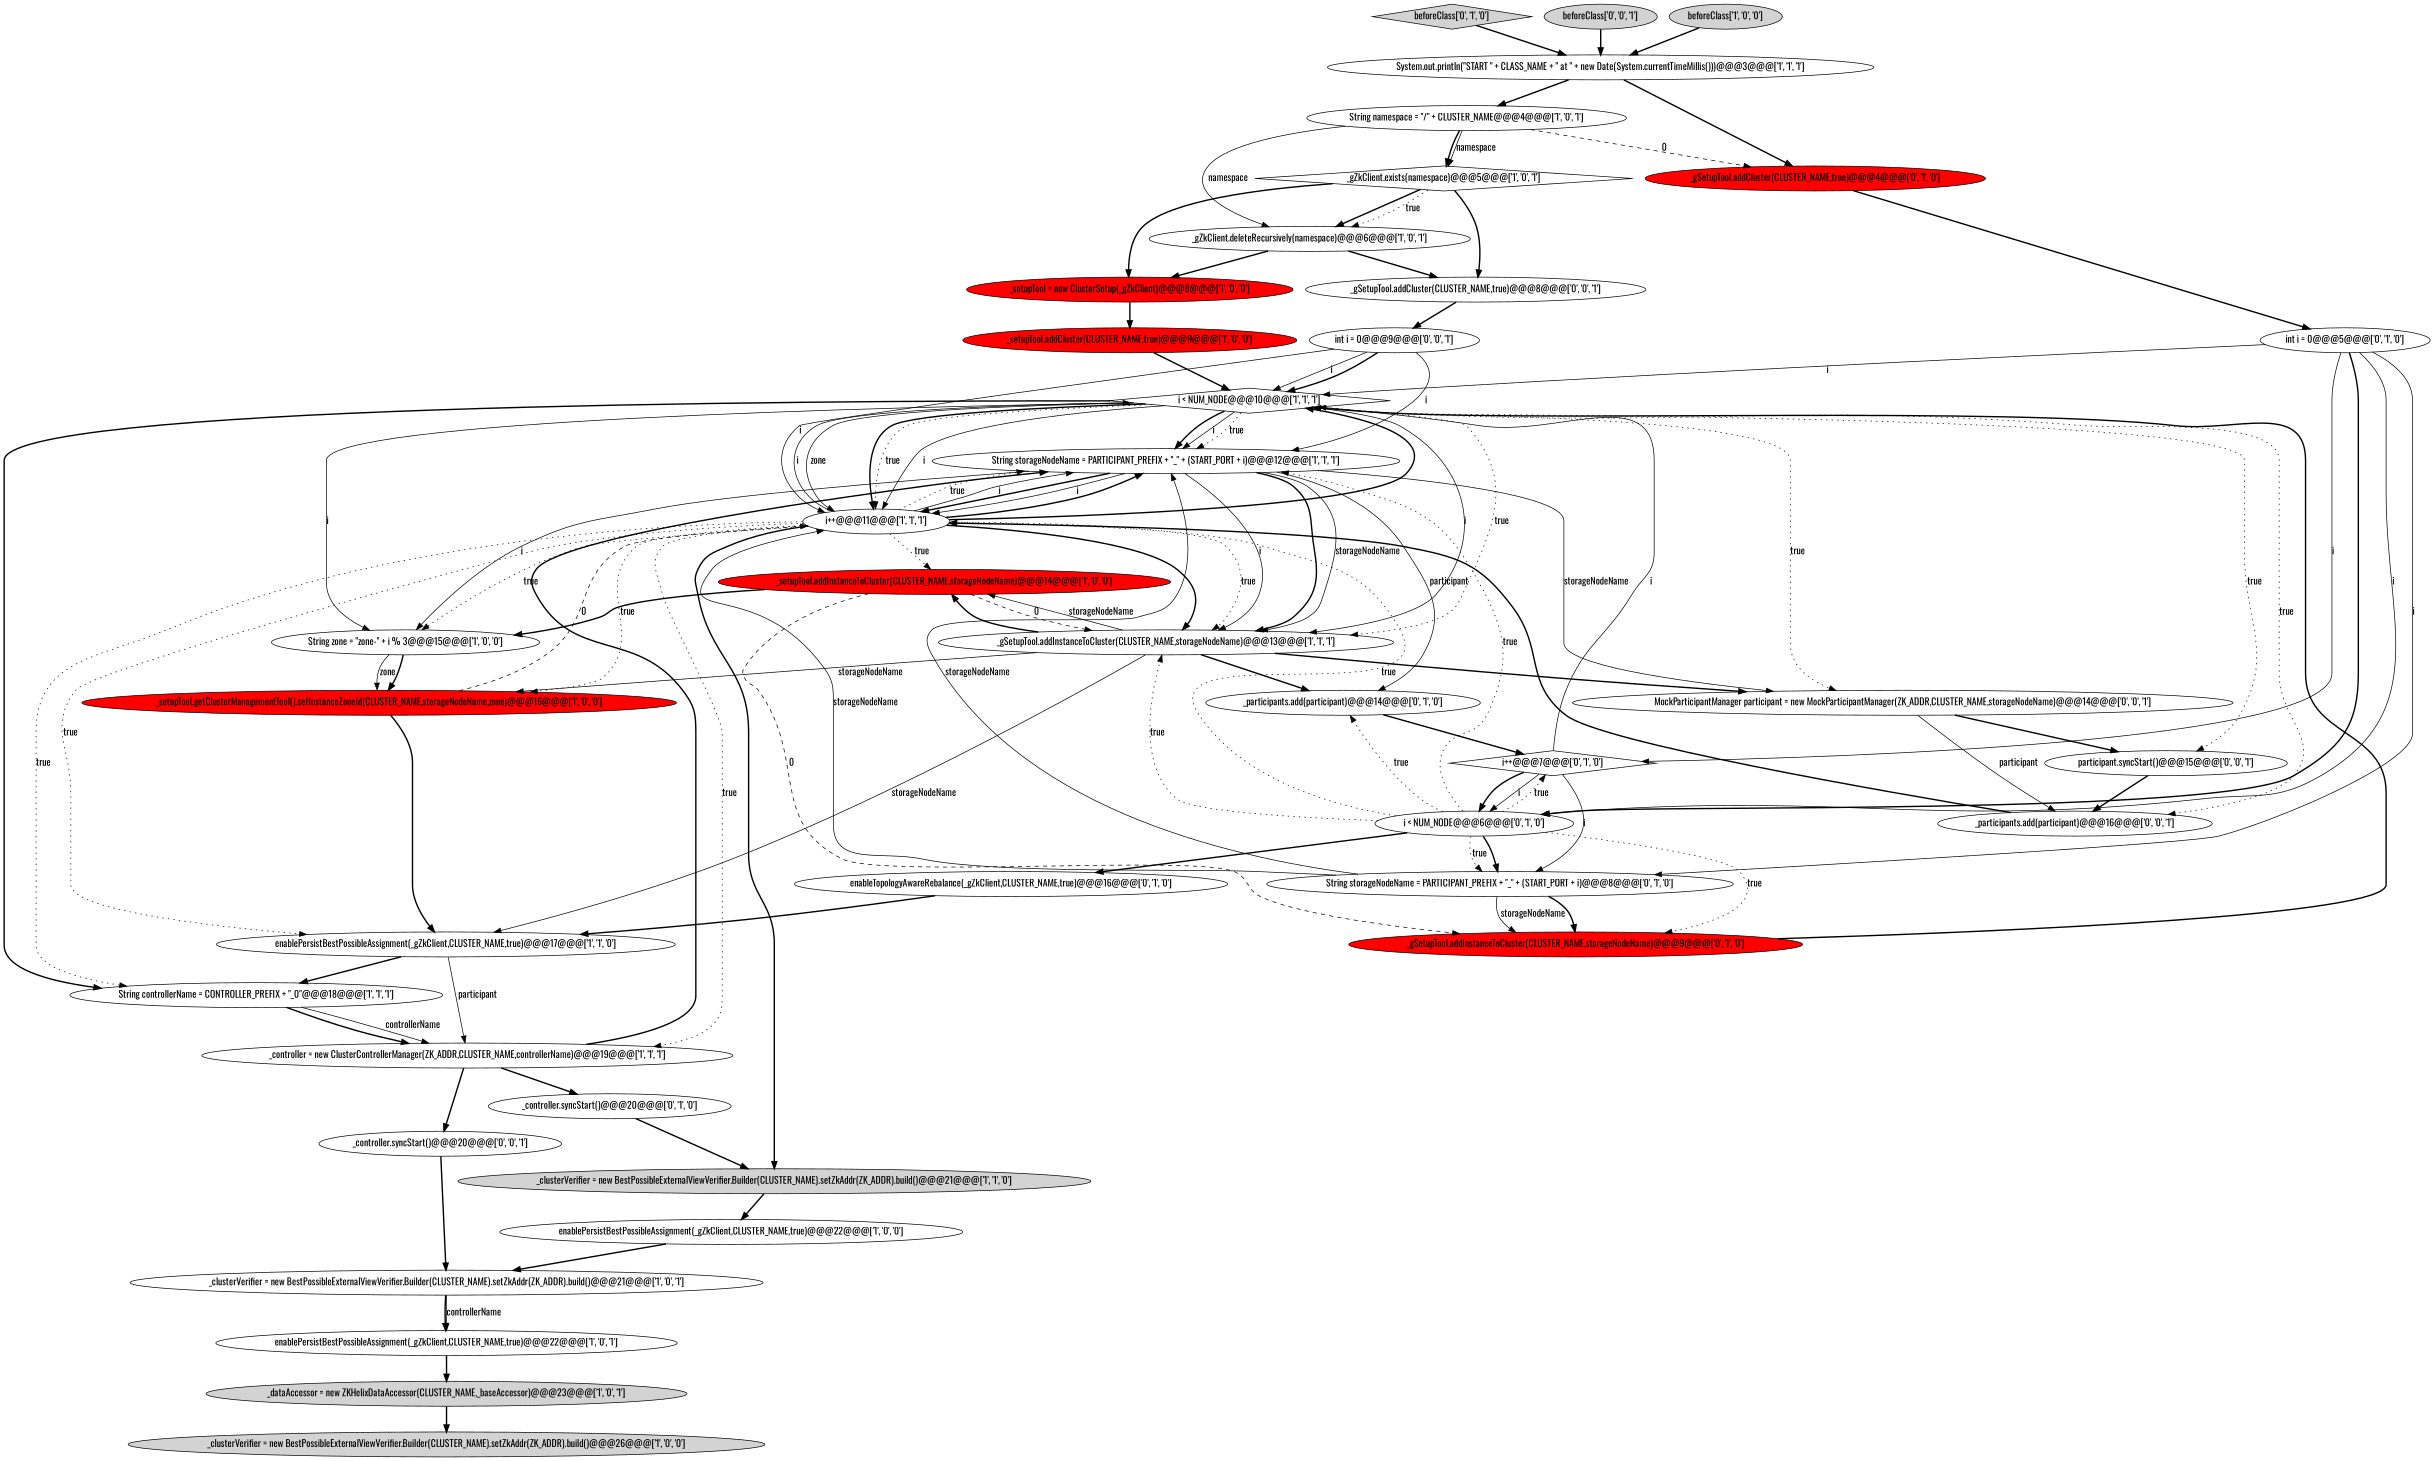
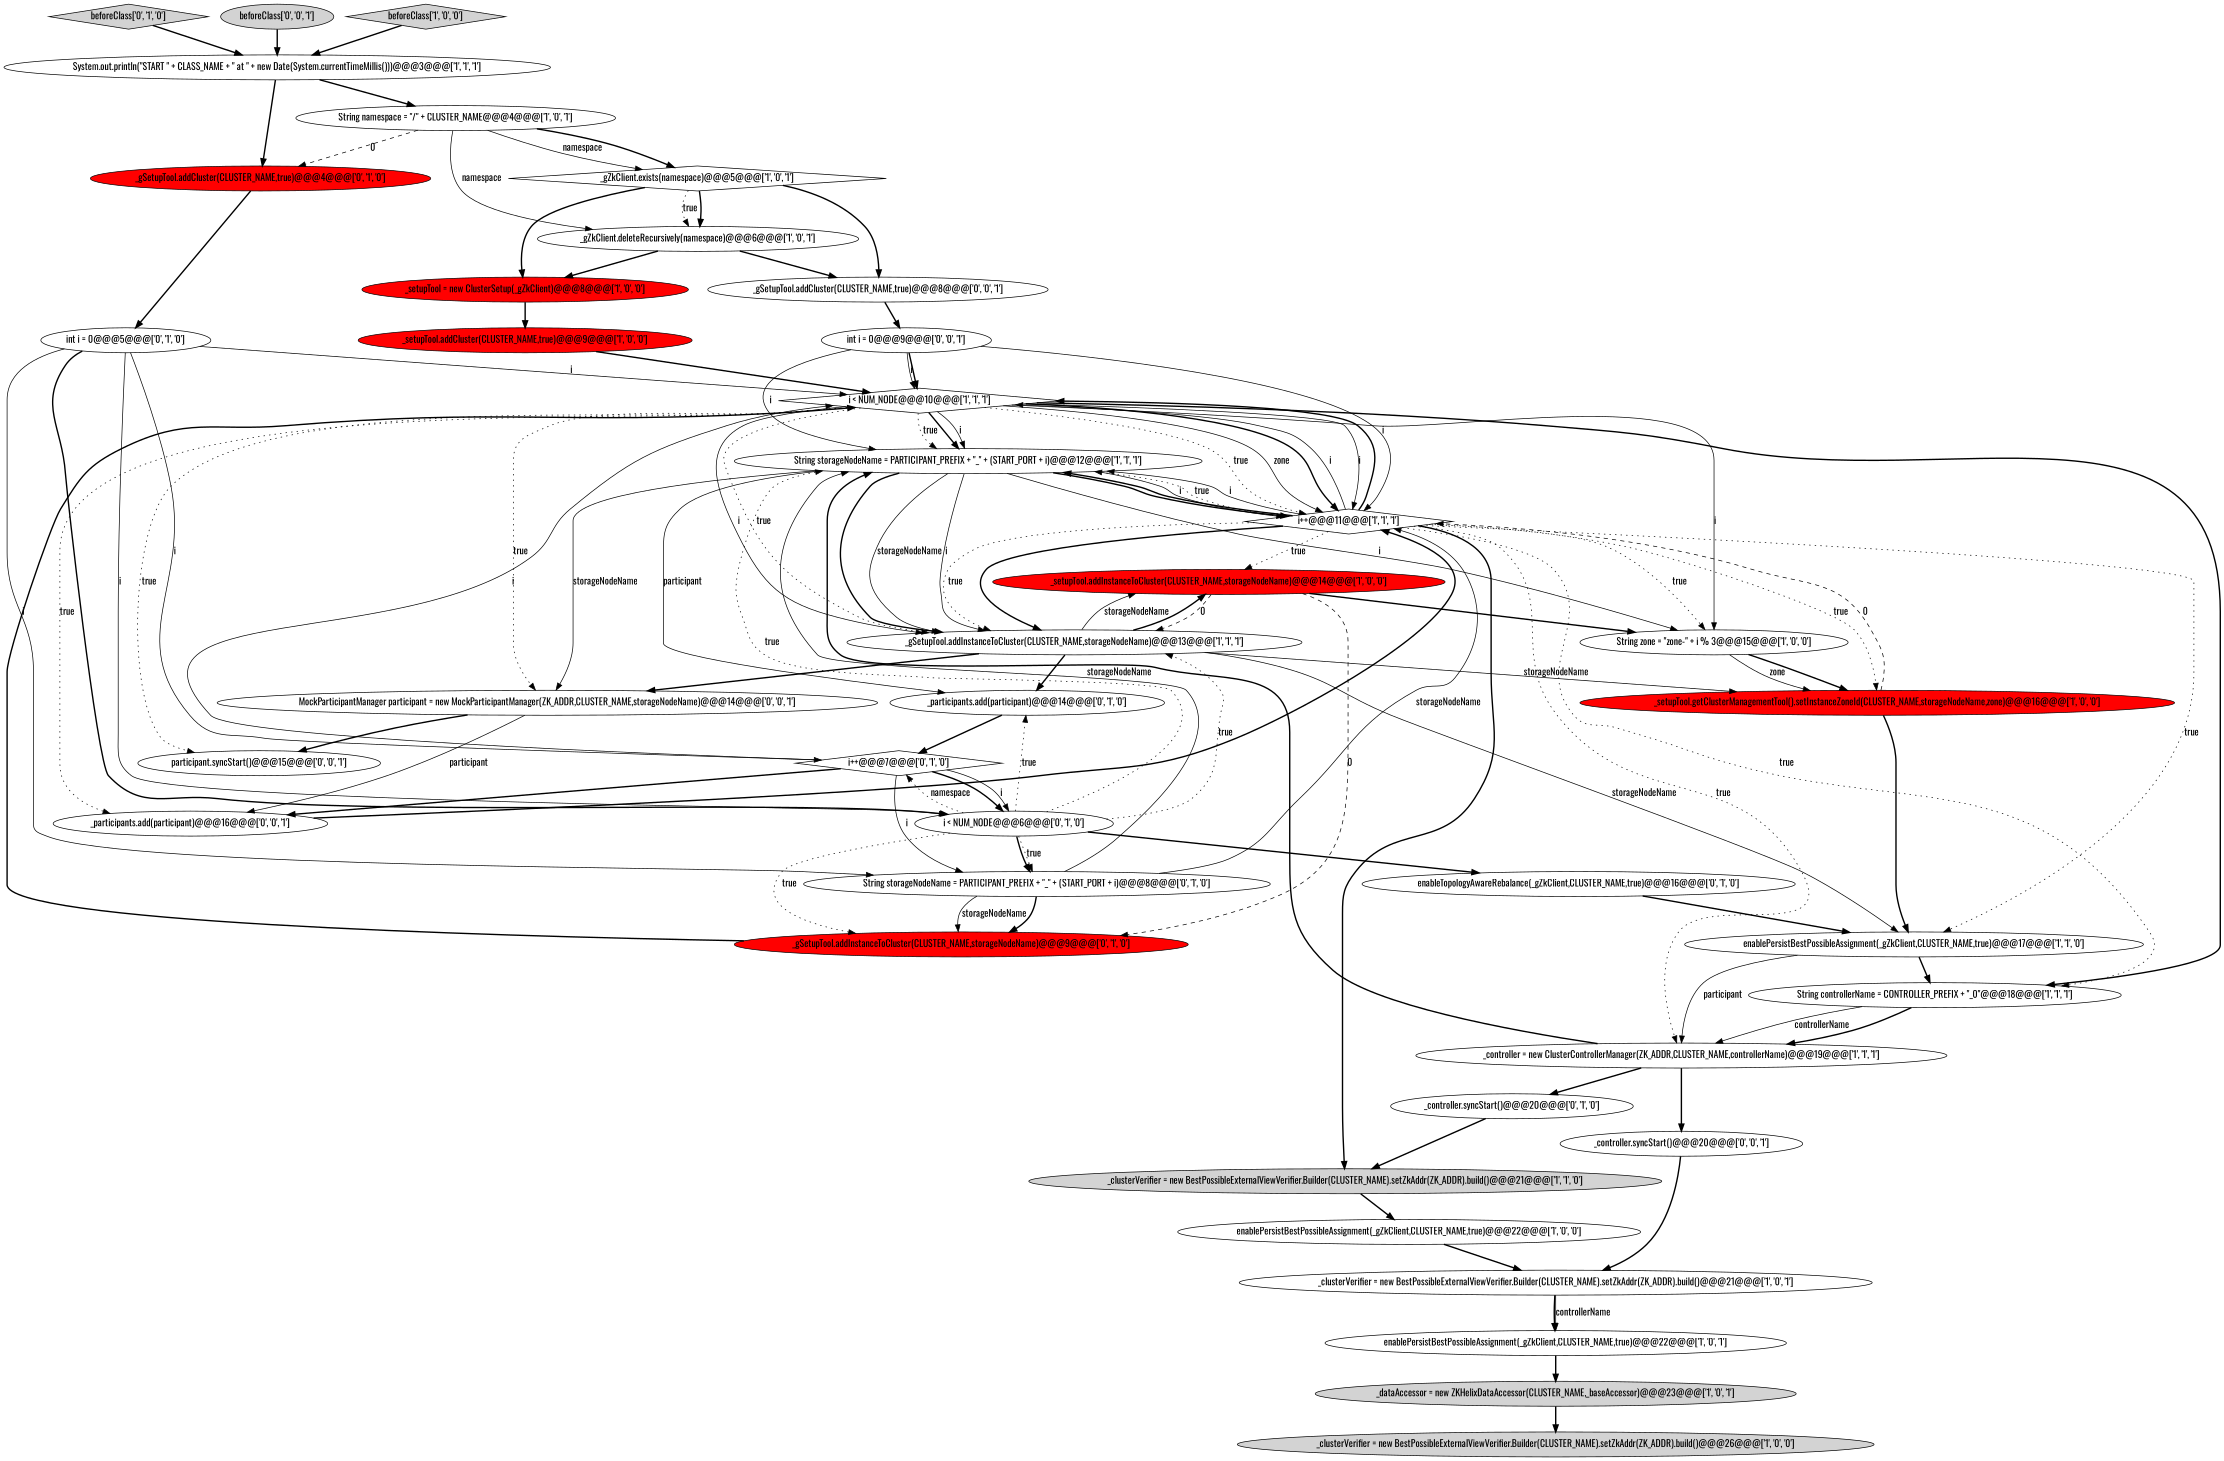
(1726, 17) -> (426, 17)
(876, 522) -> (1349, 522)
(1401, 638) -> none
(2123, 792) -> (568, 791)
(1542, 793) -> (951, 793)
